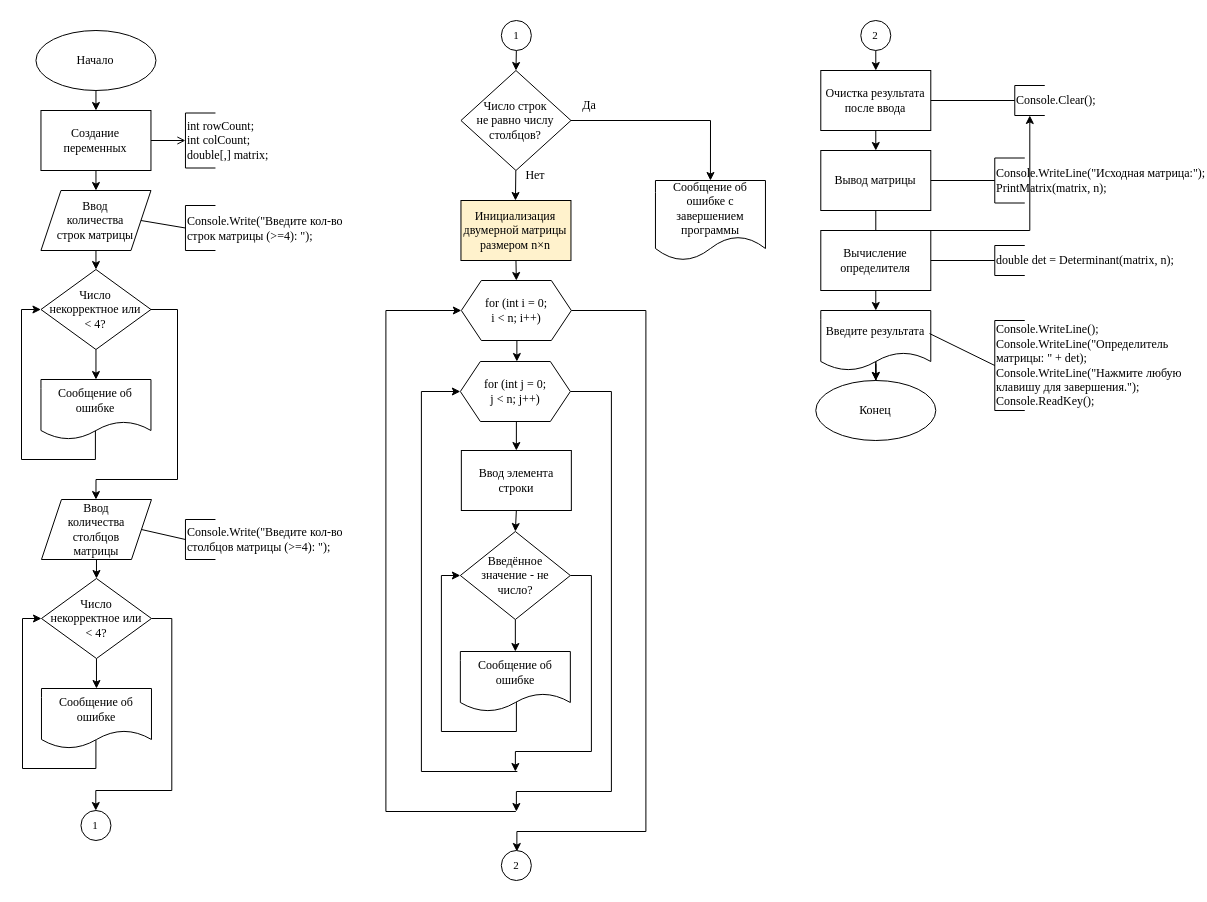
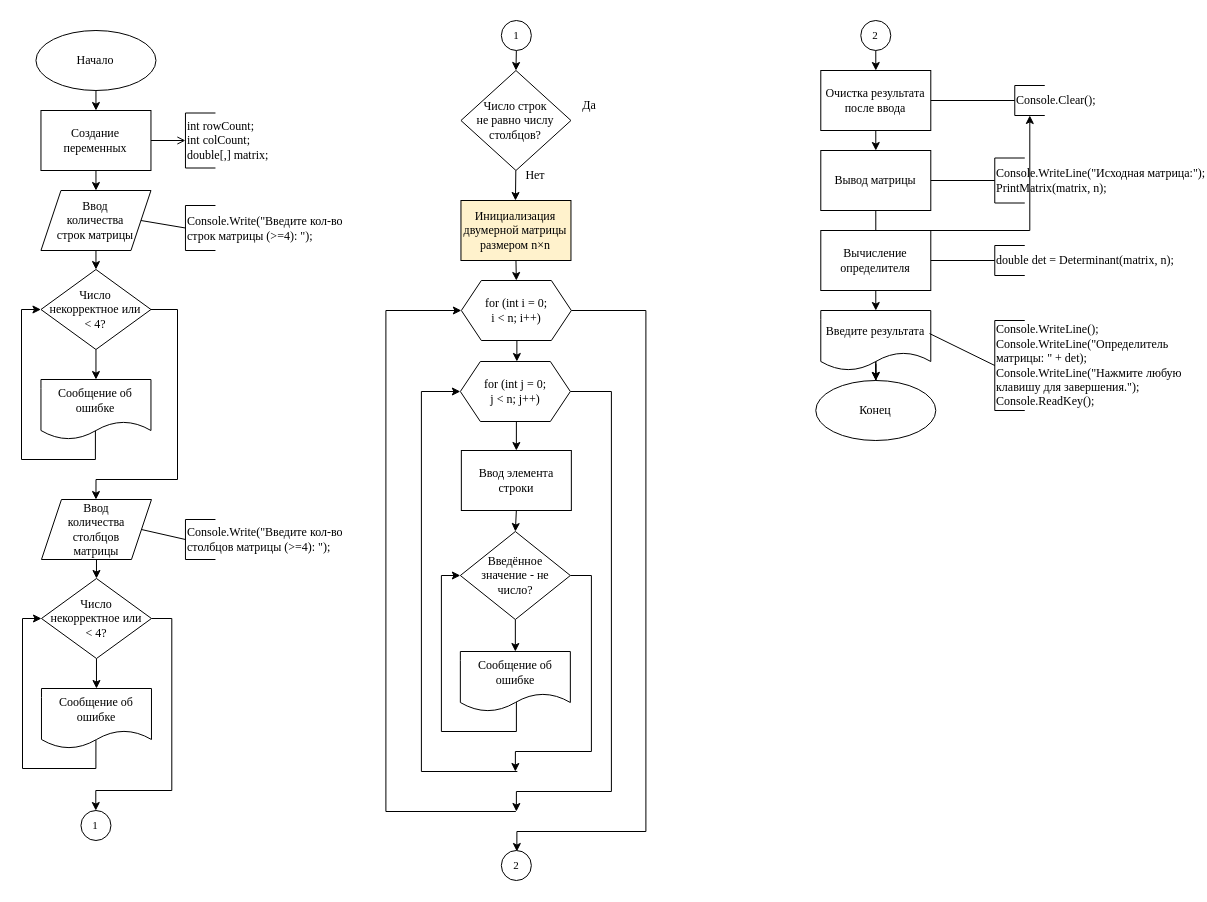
(667, 121) -> none
(710, 221) -> none
